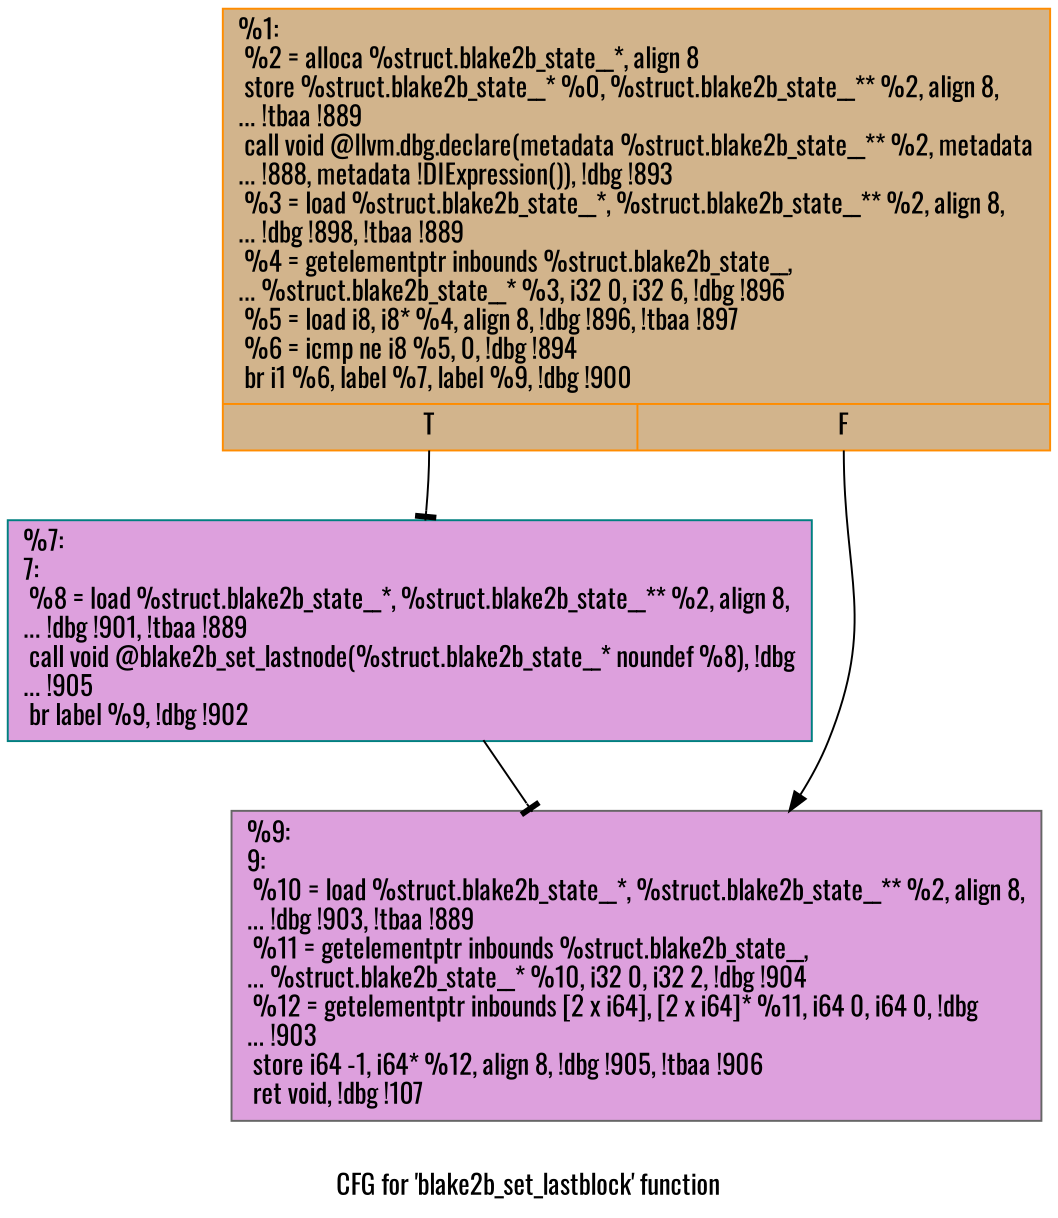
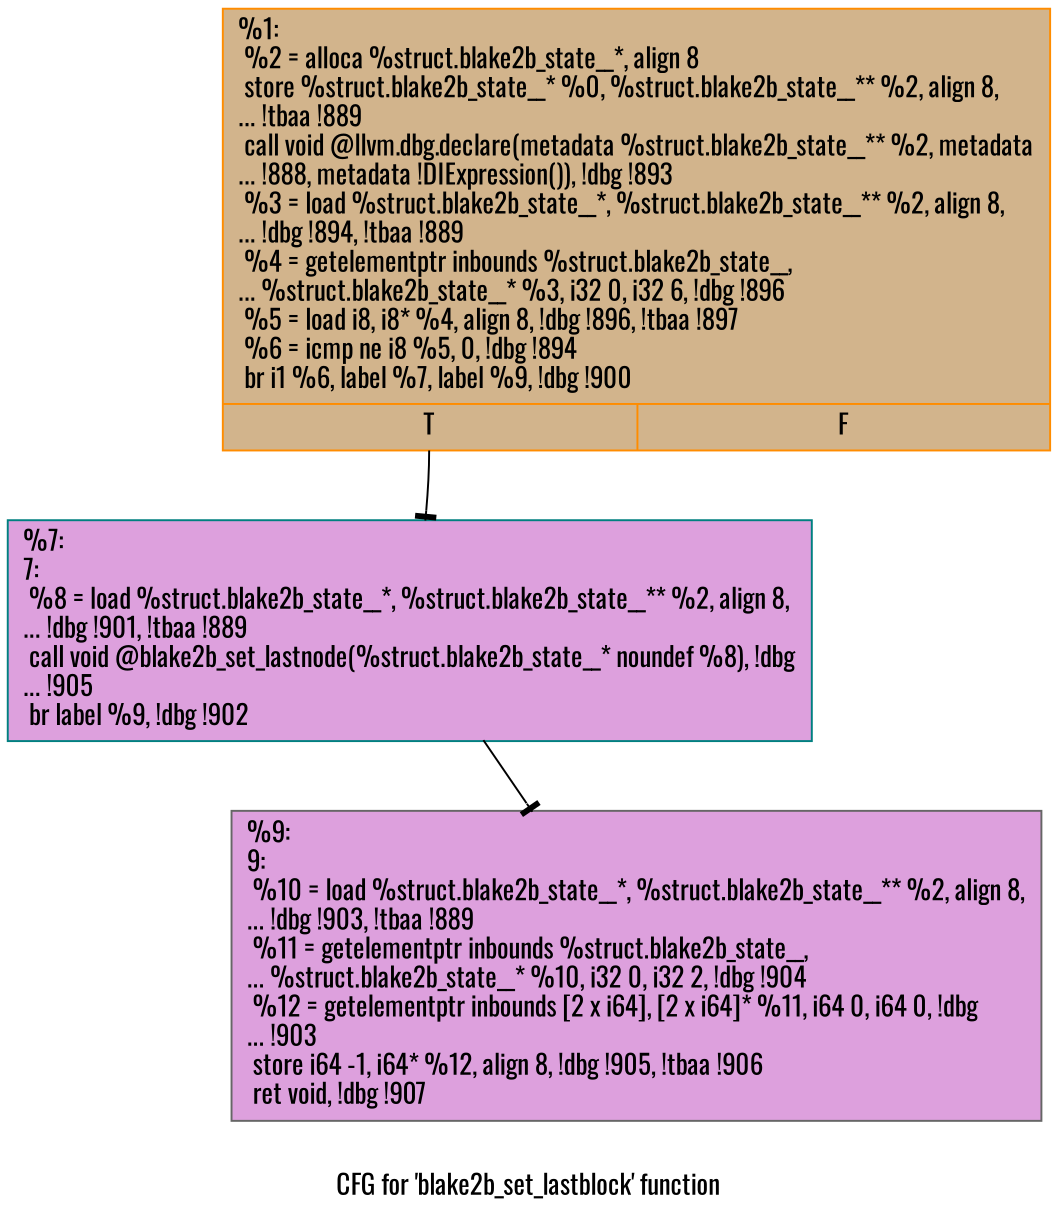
(352, 234) -> (352, 234)
(854, 628) -> none
(335, 1096) -> (337, 1096)
